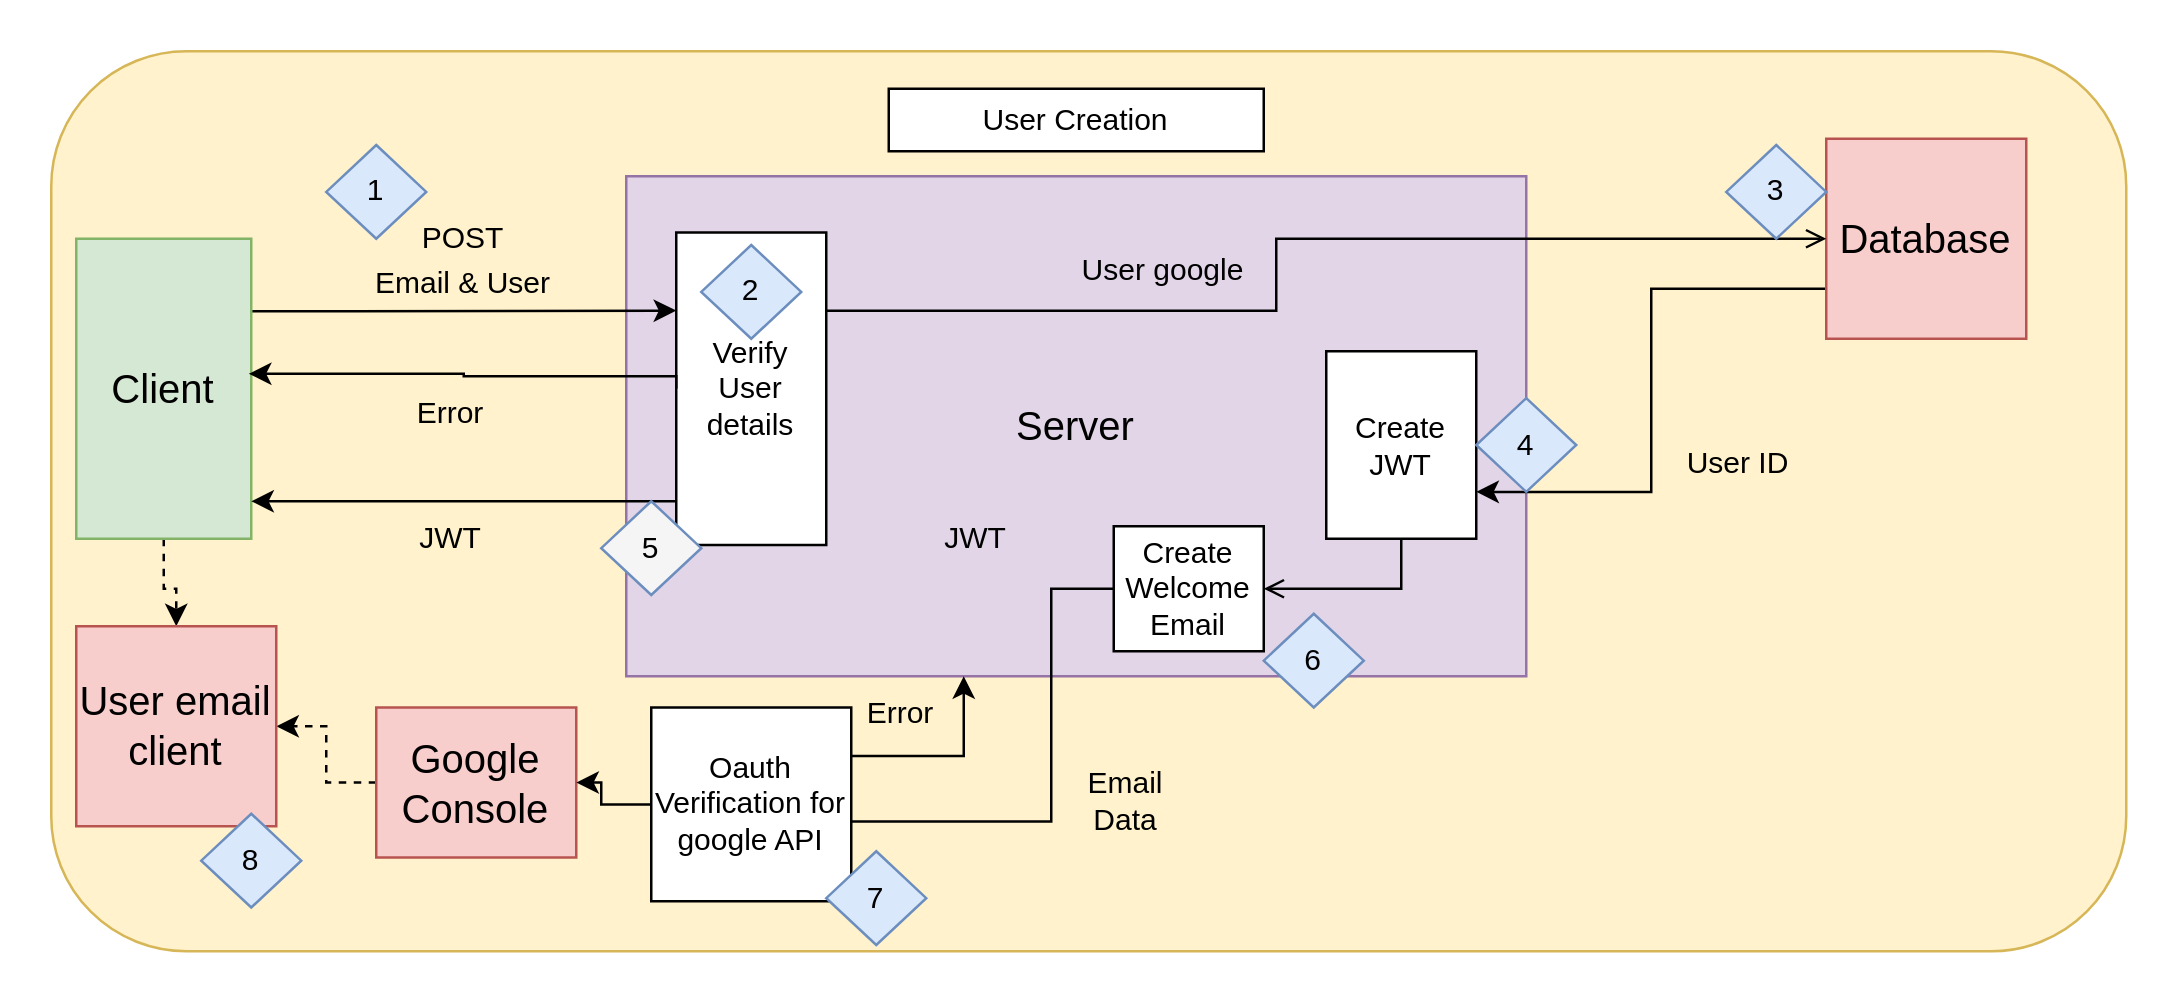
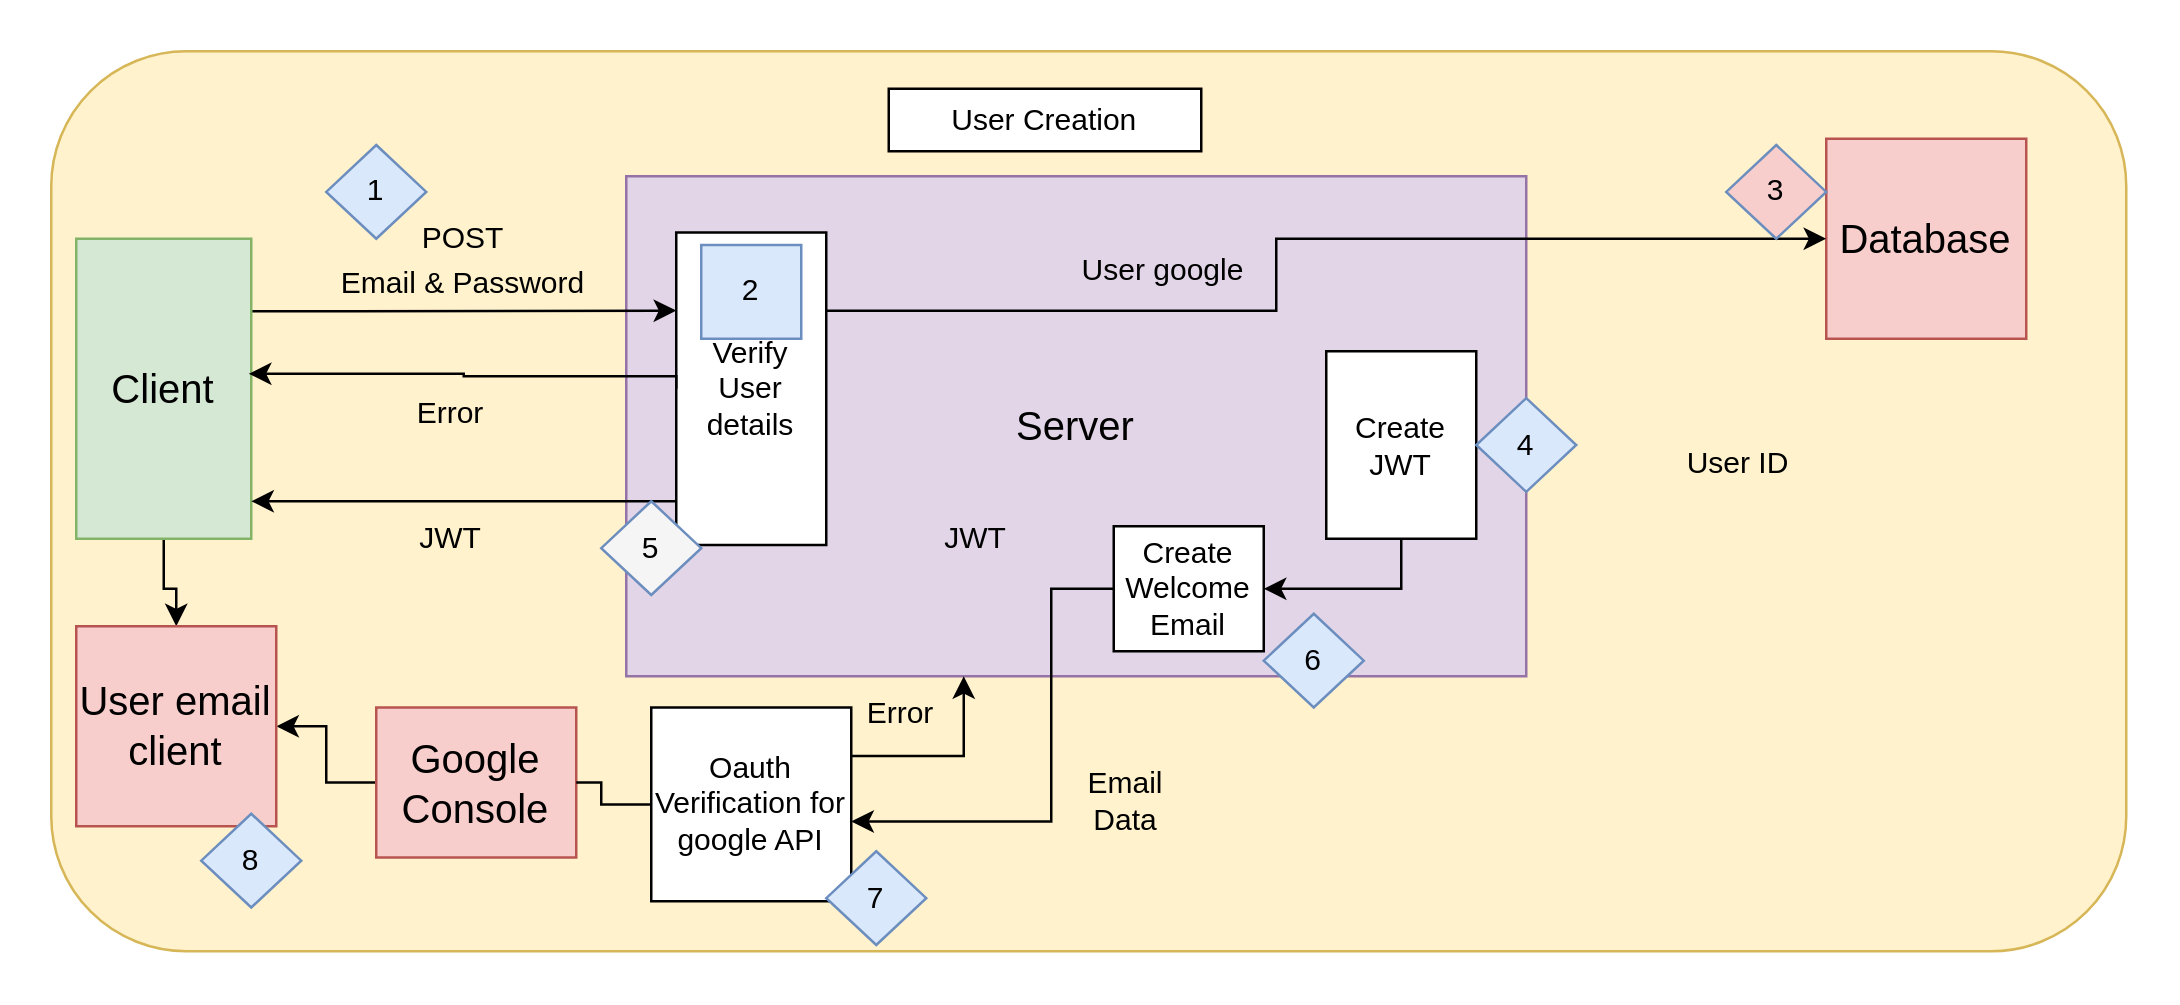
(1076, 120) -> (1045, 120)
(1776, 192) -> (1776, 192)
(1812, 239) -> (1808, 239)
(464, 284) -> (464, 284)
(751, 292) -> (751, 292)
(1651, 382) -> none
(164, 579) -> (164, 579)
(1277, 589) -> (1282, 589)
(326, 761) -> (326, 761)
(594, 783) -> (586, 783)
(862, 821) -> (869, 821)
